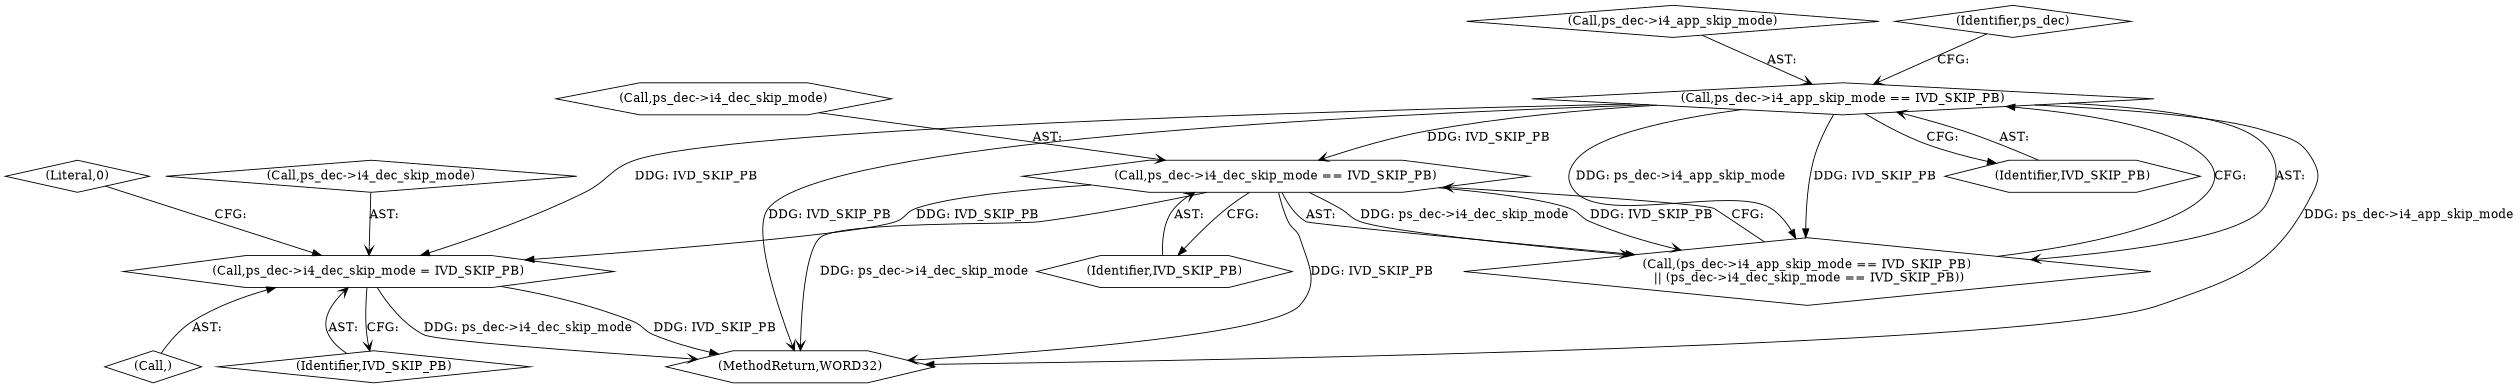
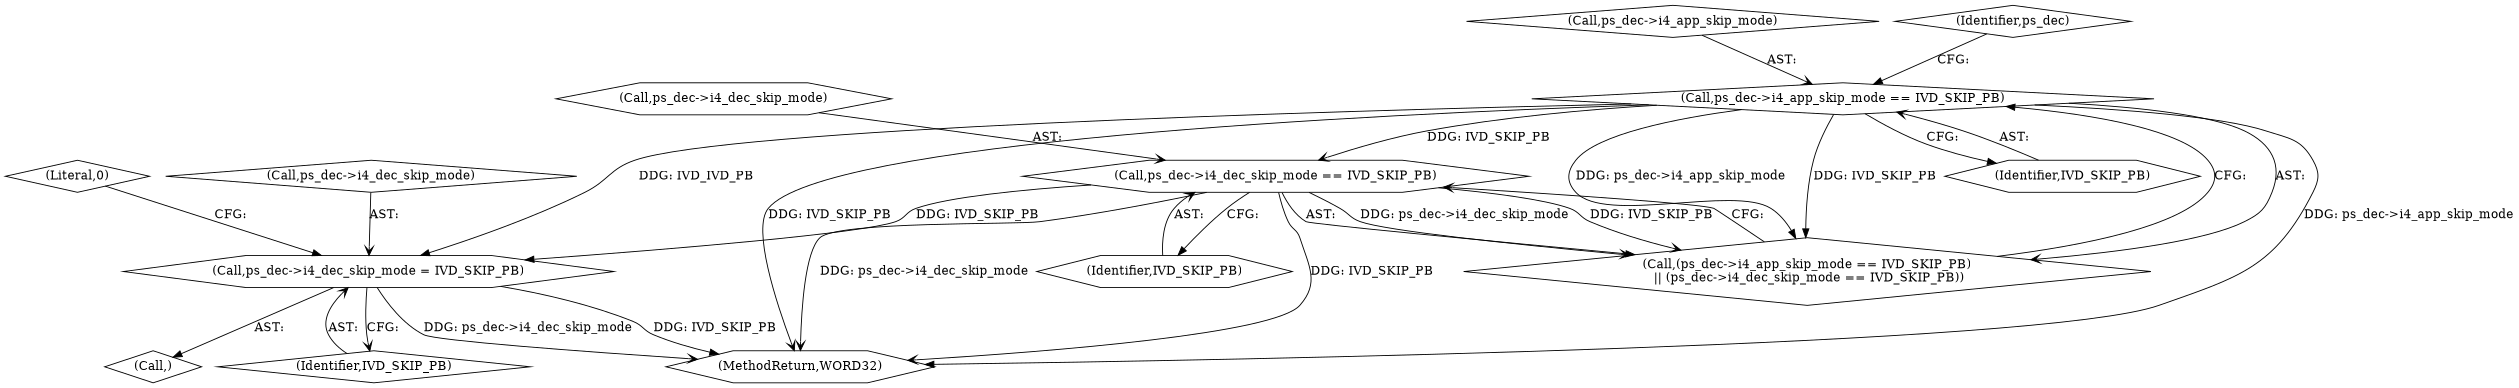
(1934, 57) -> (1934, 57)
(697, 176) -> (697, 176)
(208, 312) -> (257, 321)
